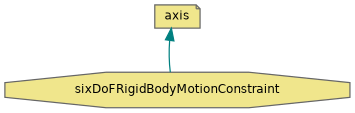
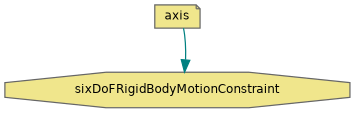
(169, 56) -> (185, 44)
